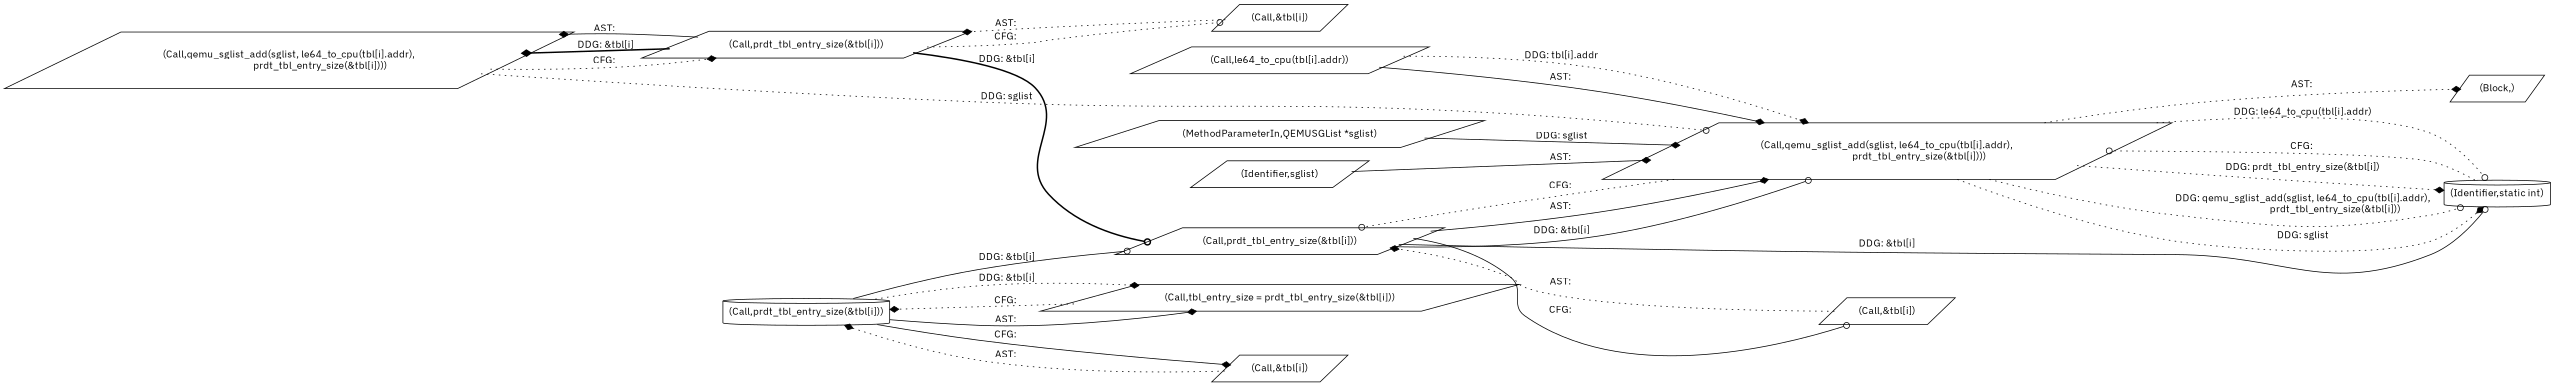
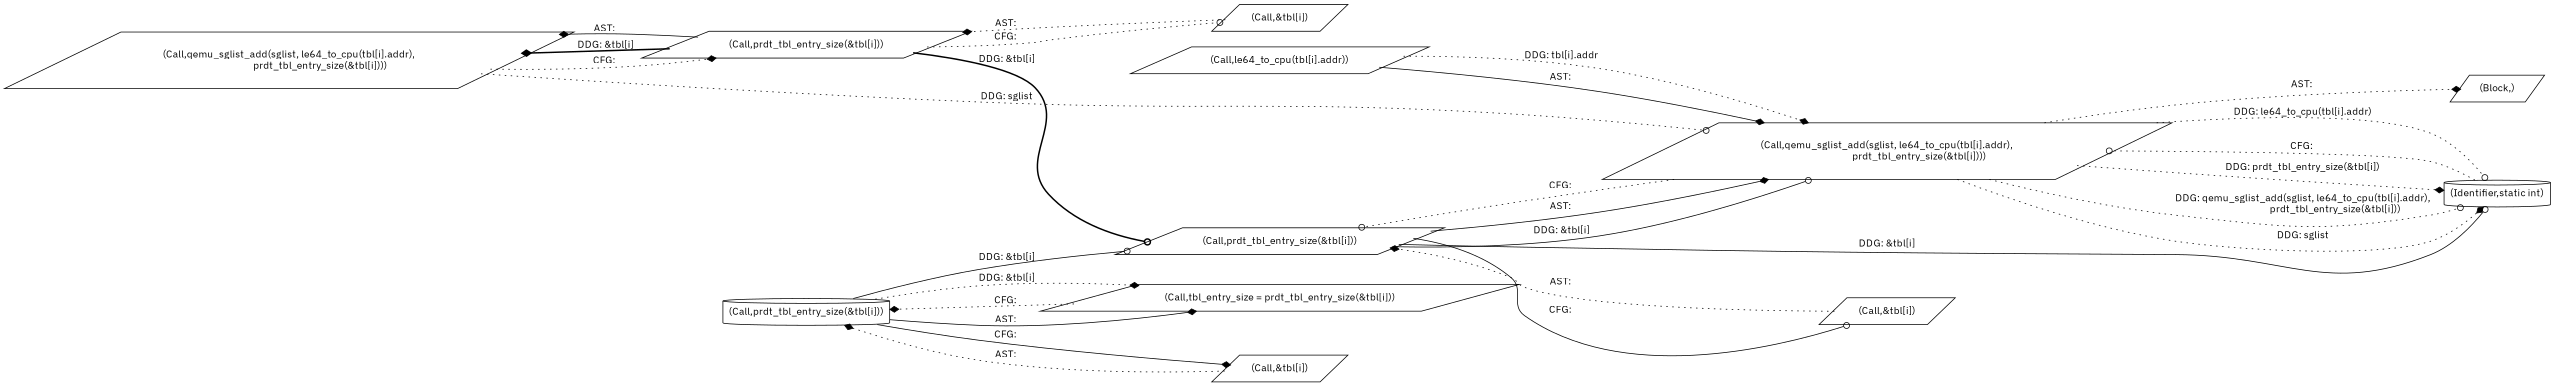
(1280, 134) -> none
(1280, 174) -> none
